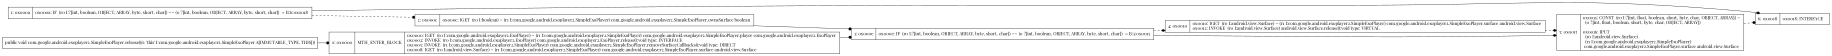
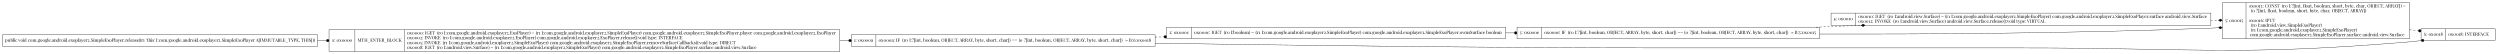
(1034, 5) -> (1788, 48)
(844, 37) -> (844, 41)
(1610, 37) -> (2285, 25)
